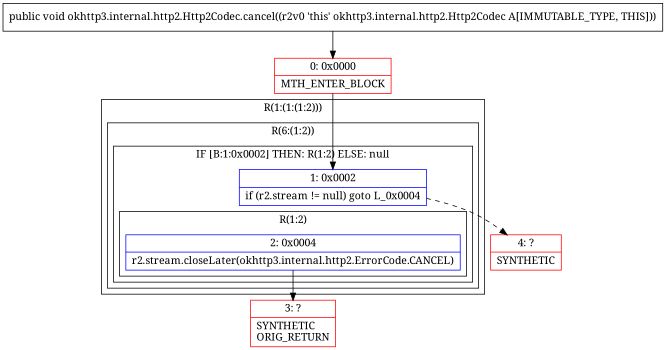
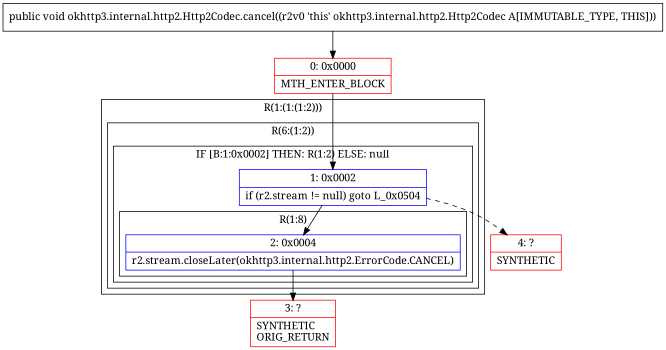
(333, 196) -> (333, 196)
none -> (315, 217)
(293, 220) -> (293, 220)
